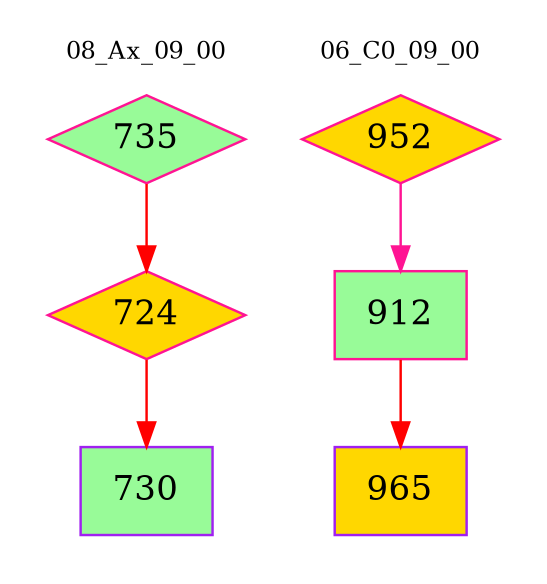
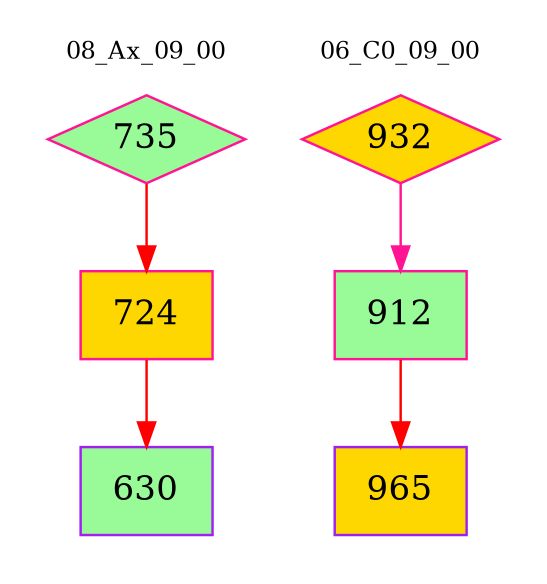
(401, 139) -> (401, 139)
(147, 315) -> (147, 315)
(147, 491) -> (147, 491)
